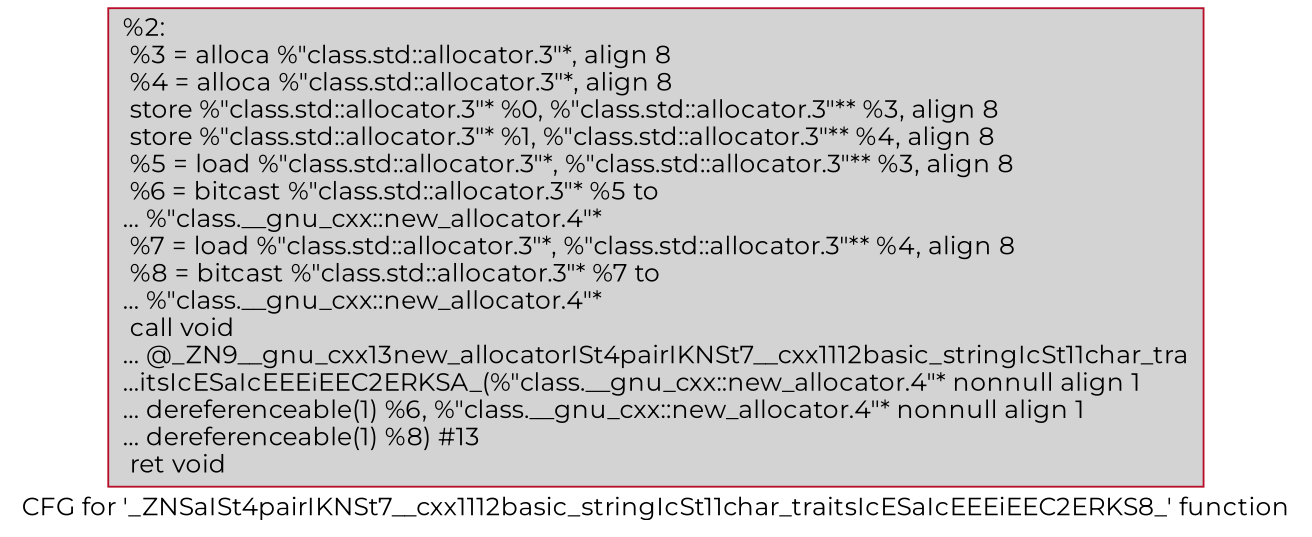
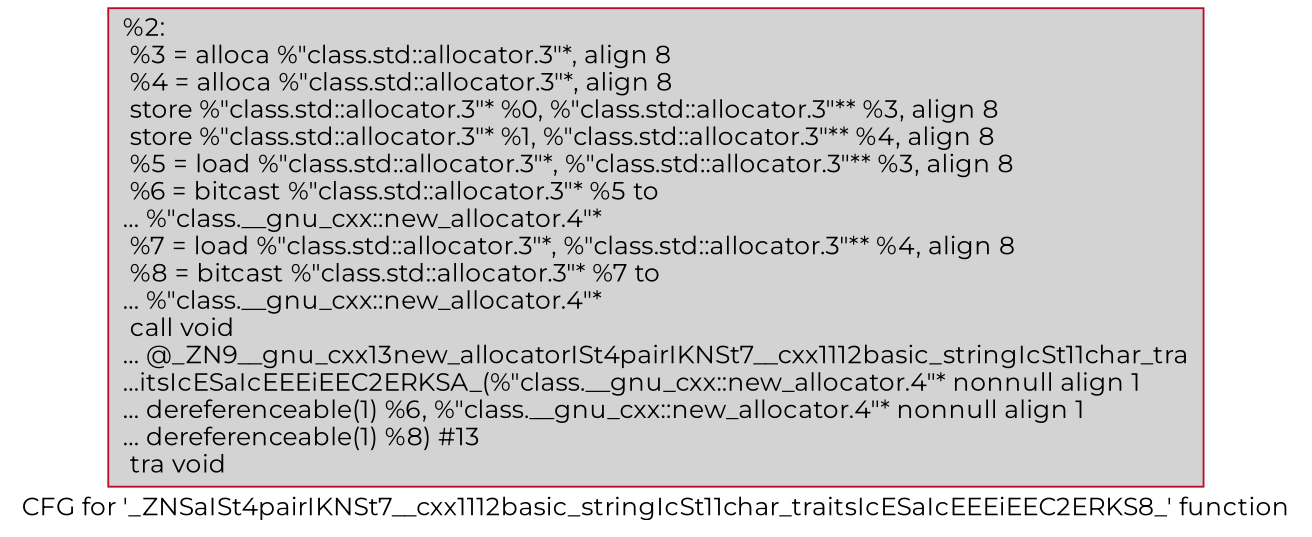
(176, 465) -> (176, 465)
